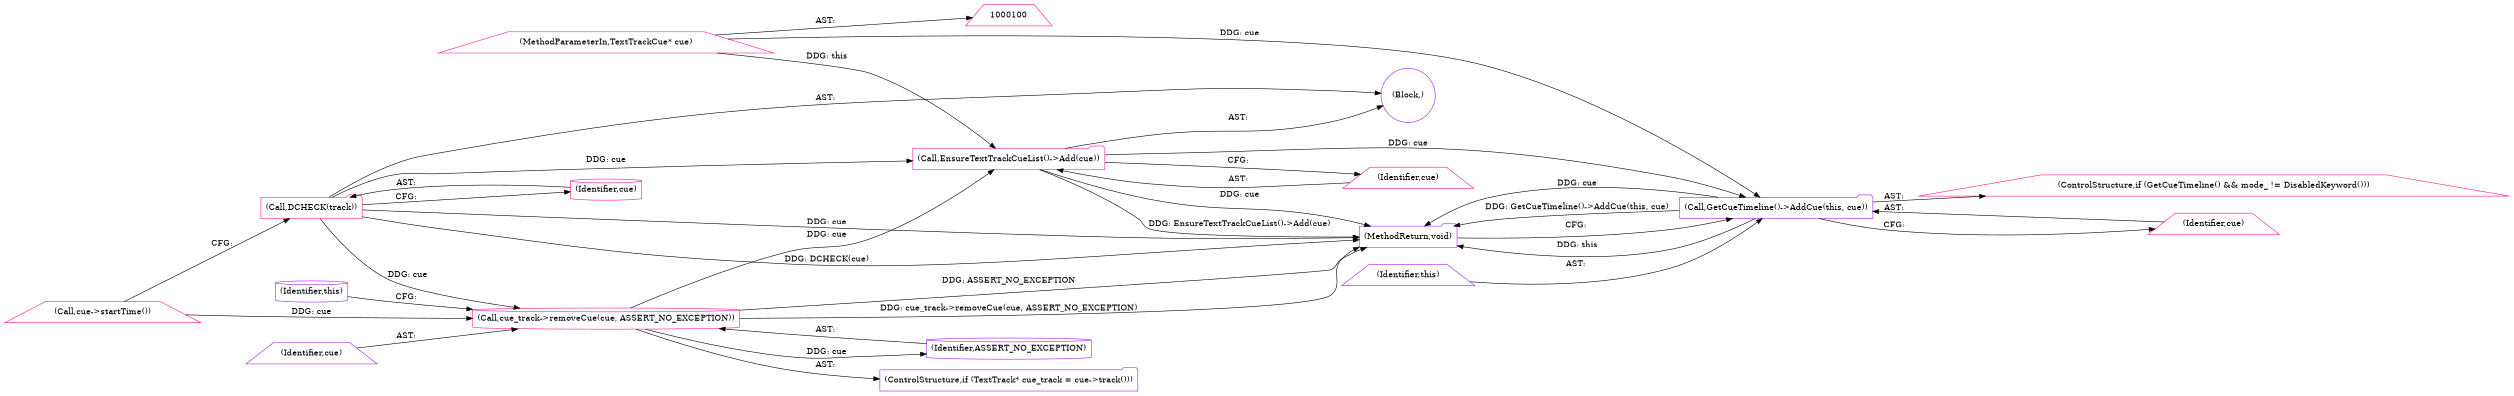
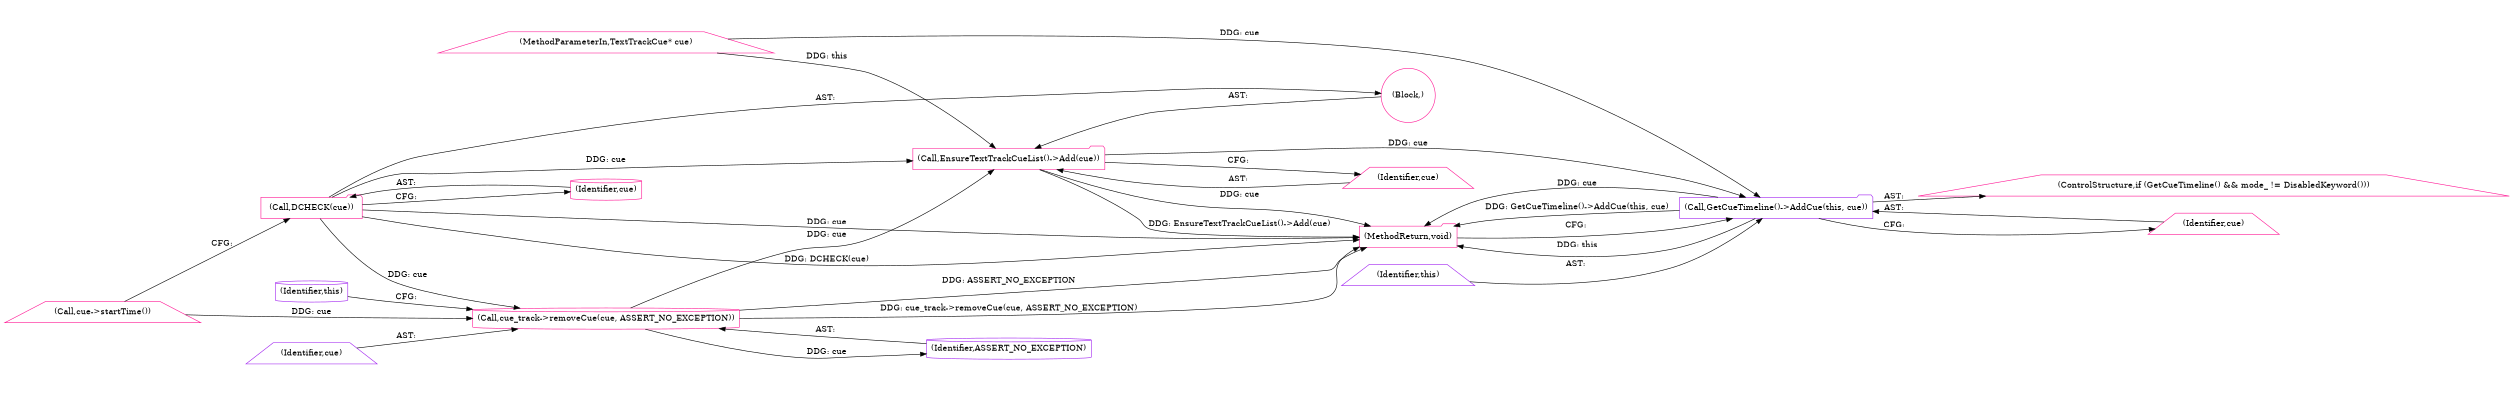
(1009, 15) -> none
(1408, 95) -> (1408, 95)
(1222, 131) -> (1208, 107)
(312, 208) -> (312, 208)
(1408, 237) -> (1408, 237)
(1009, 380) -> none
